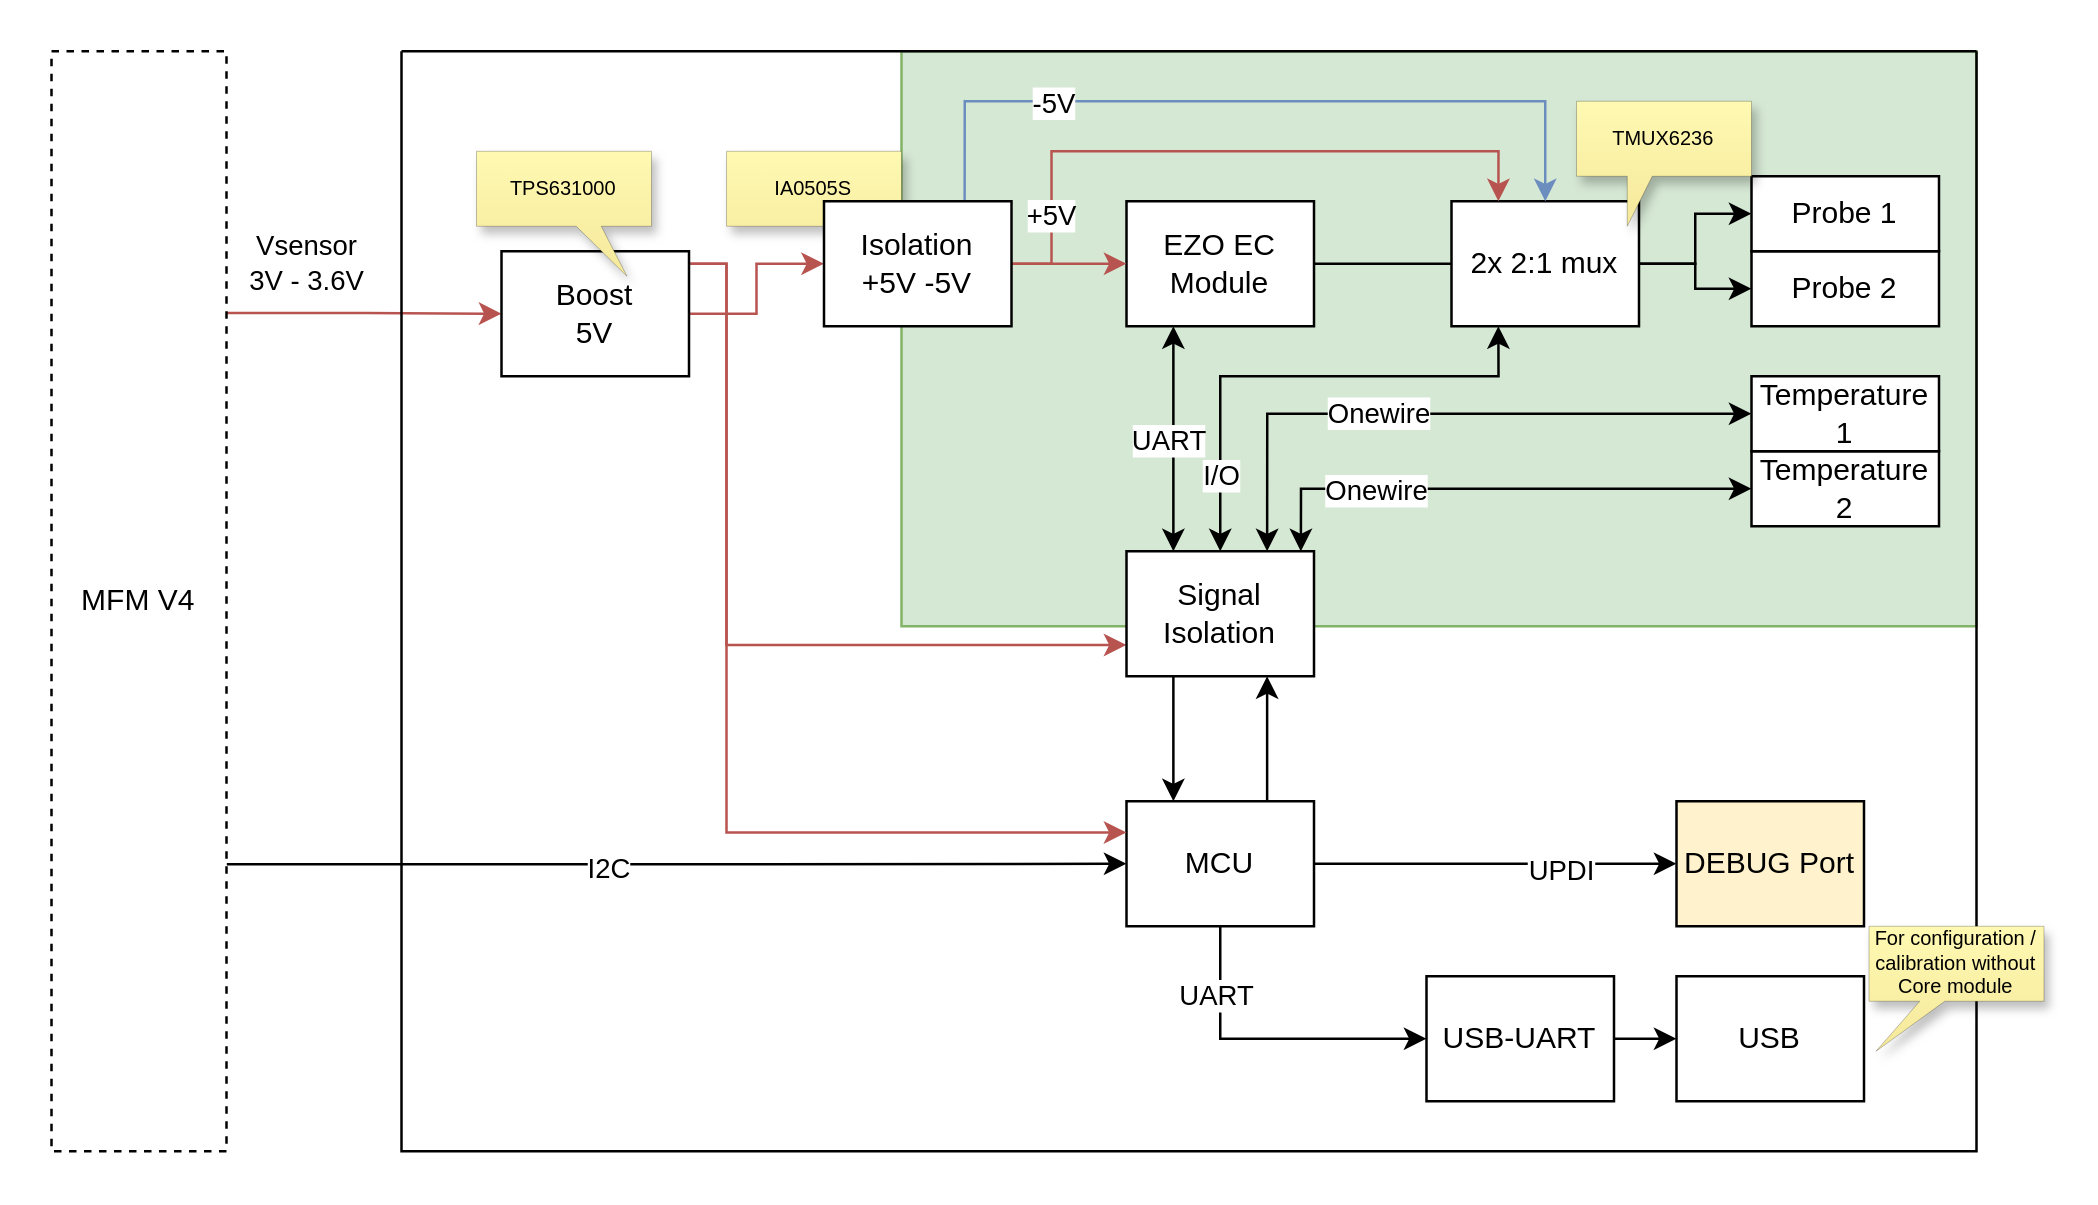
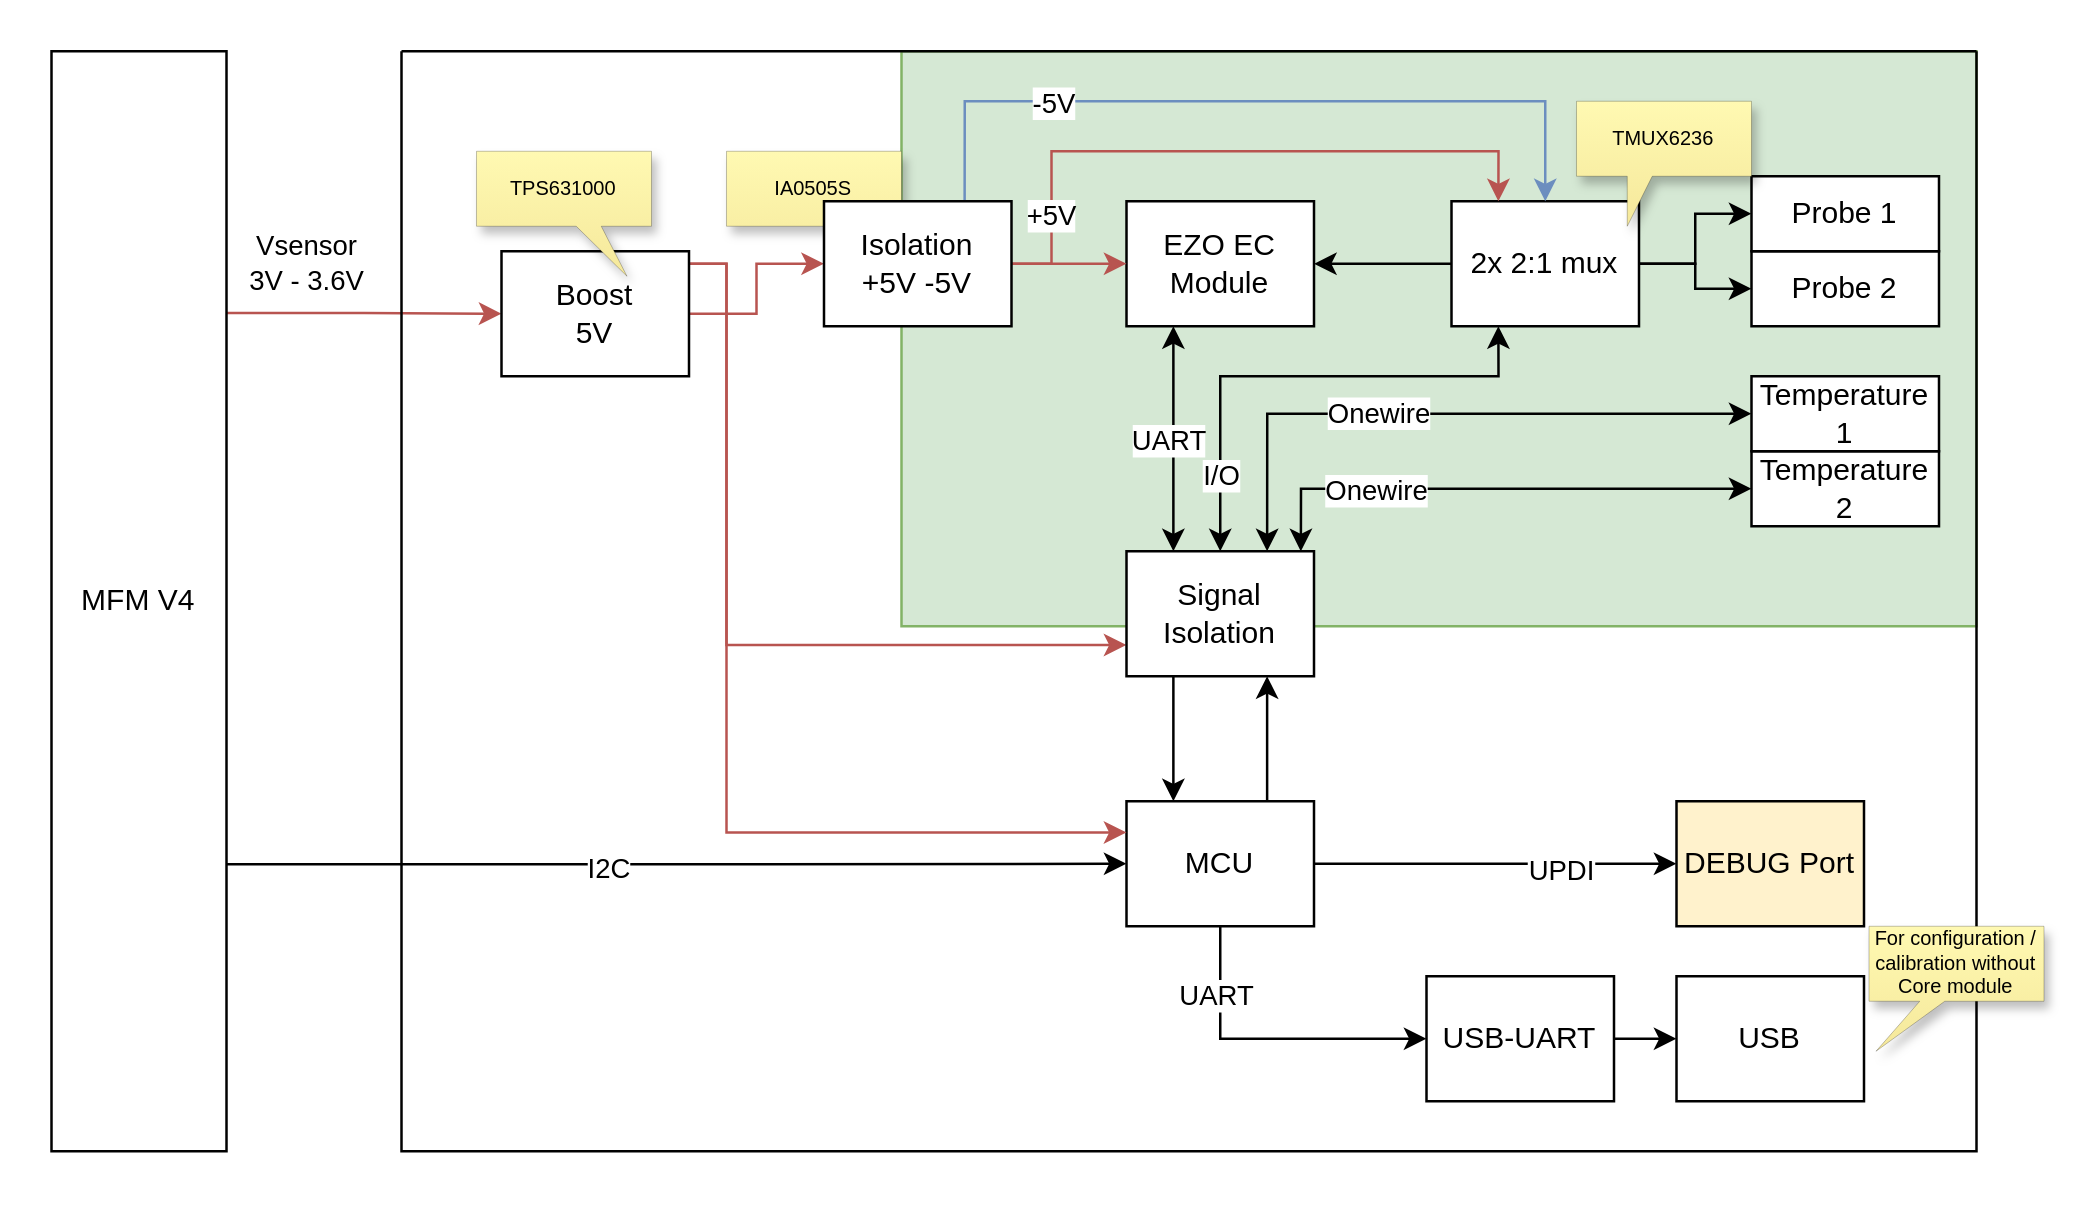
(1325, 264) -> (1332, 264)
(139, 601) -> (139, 601)
